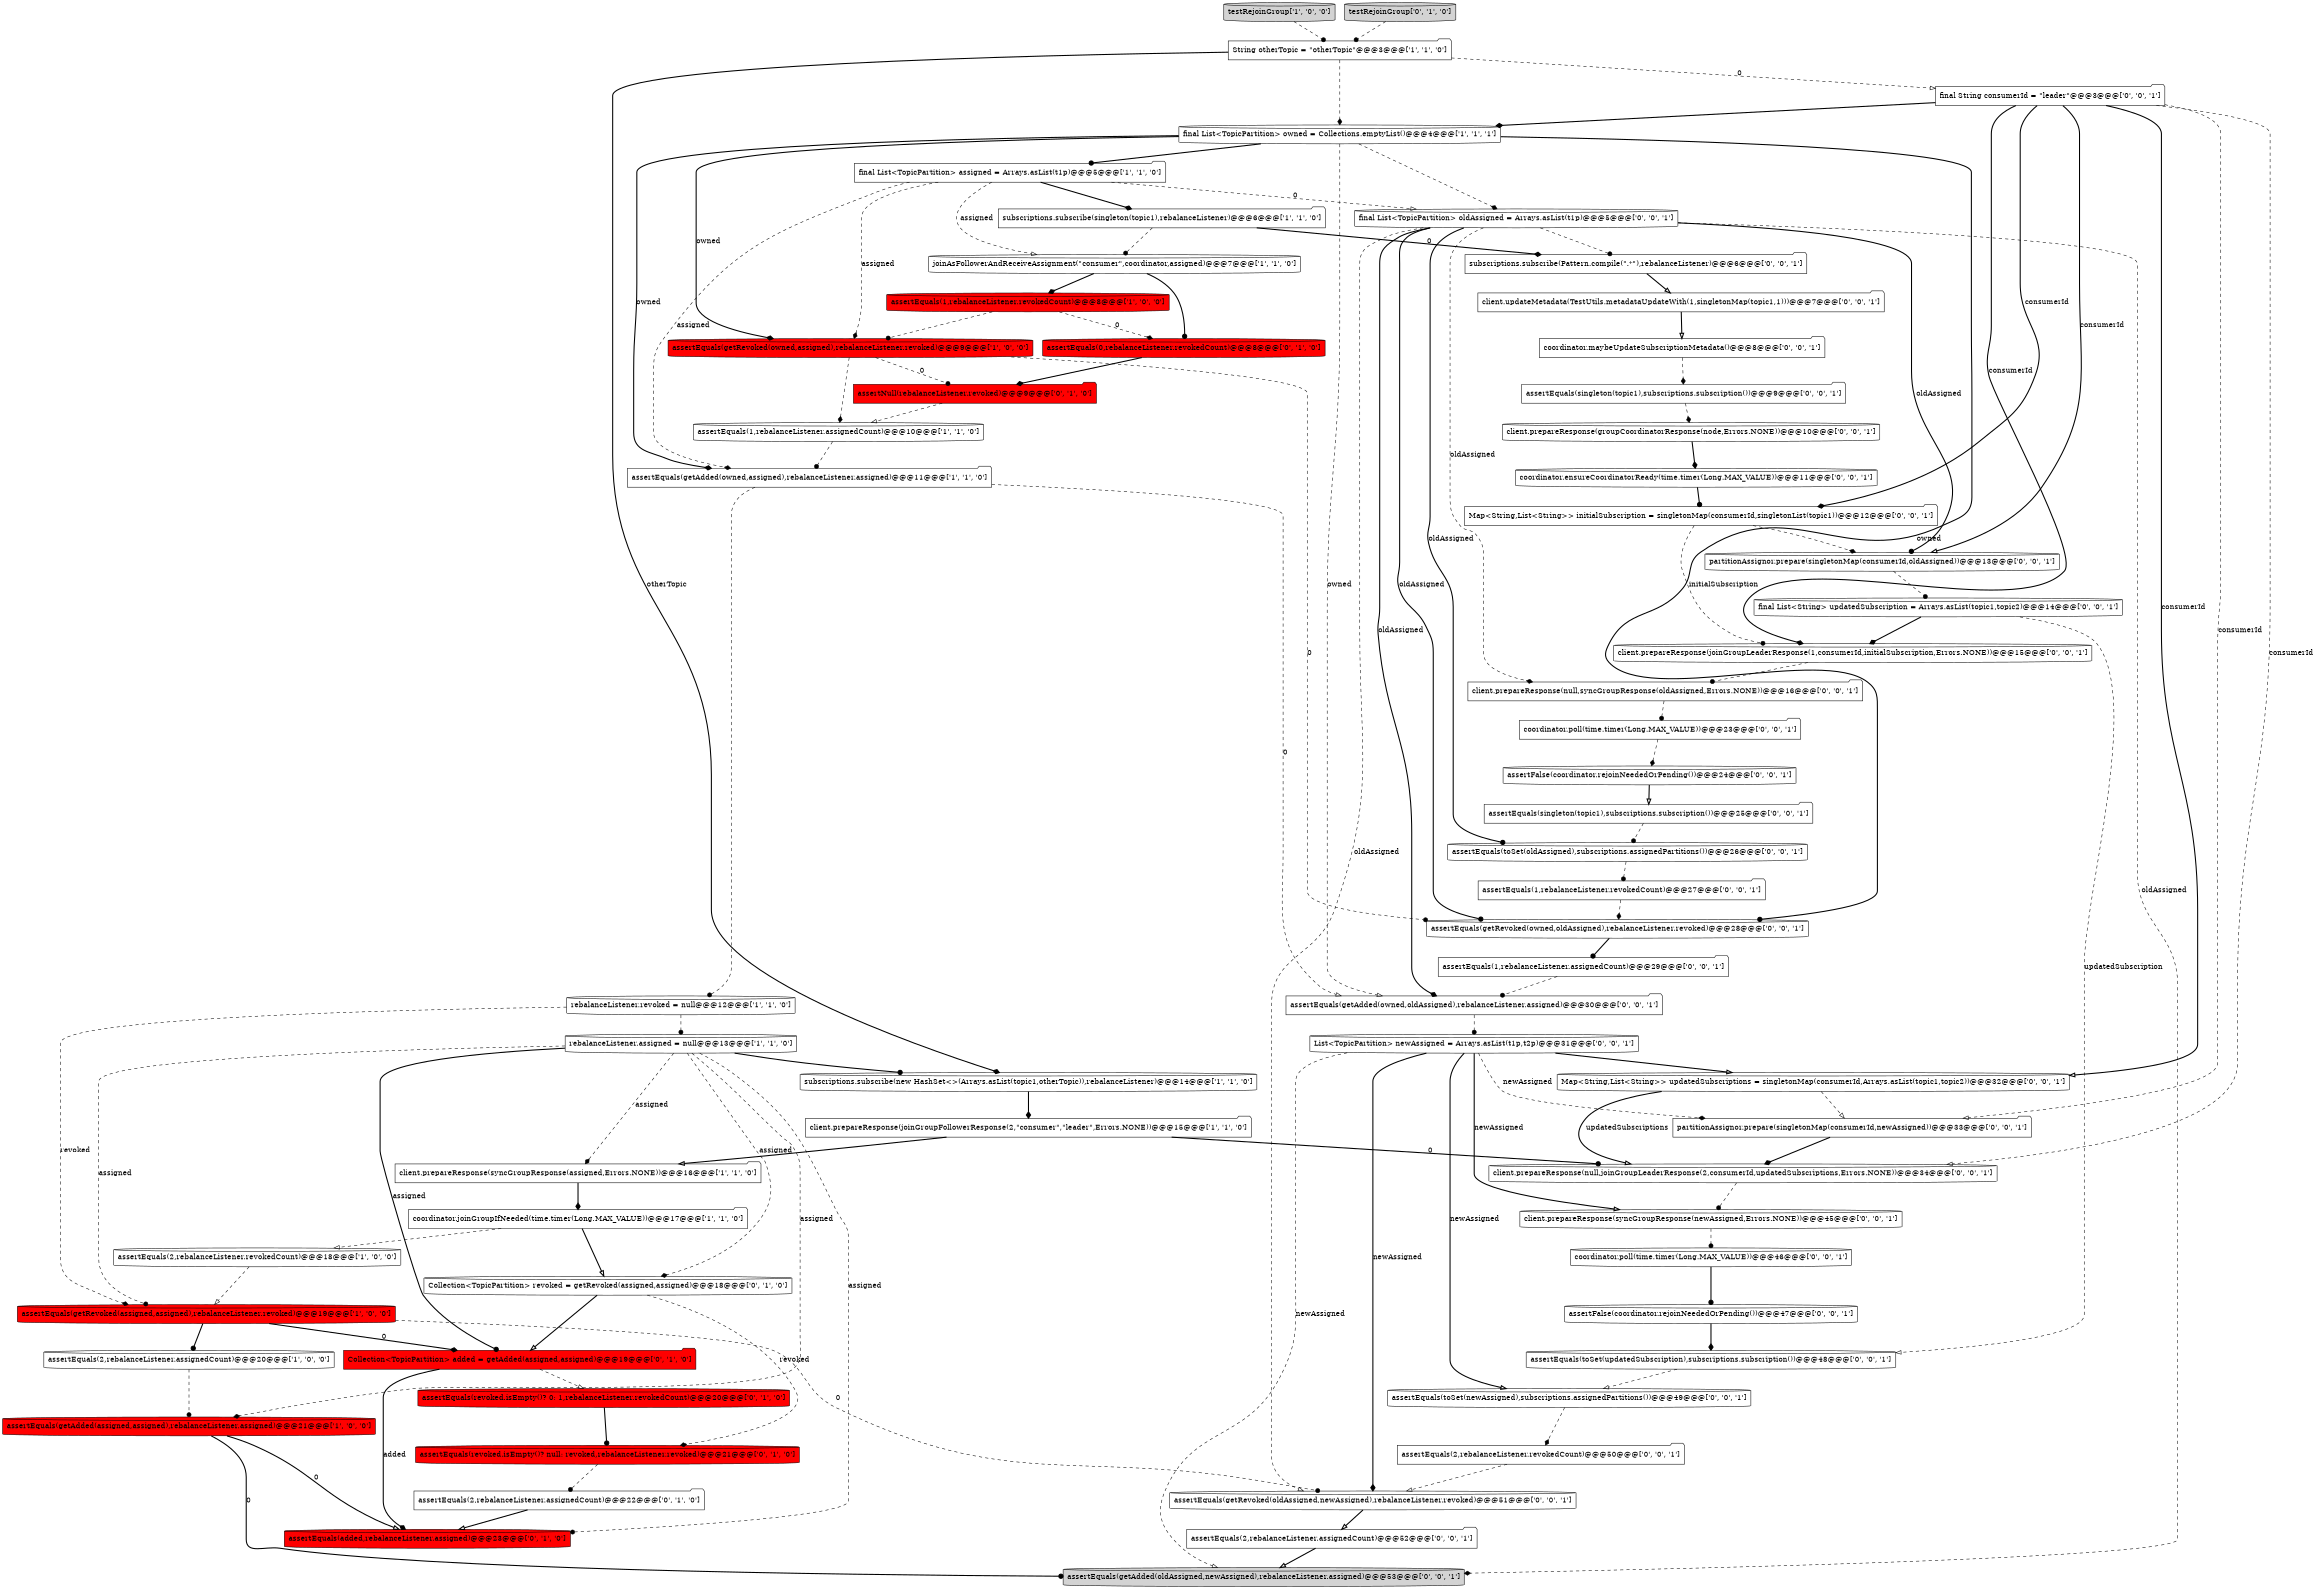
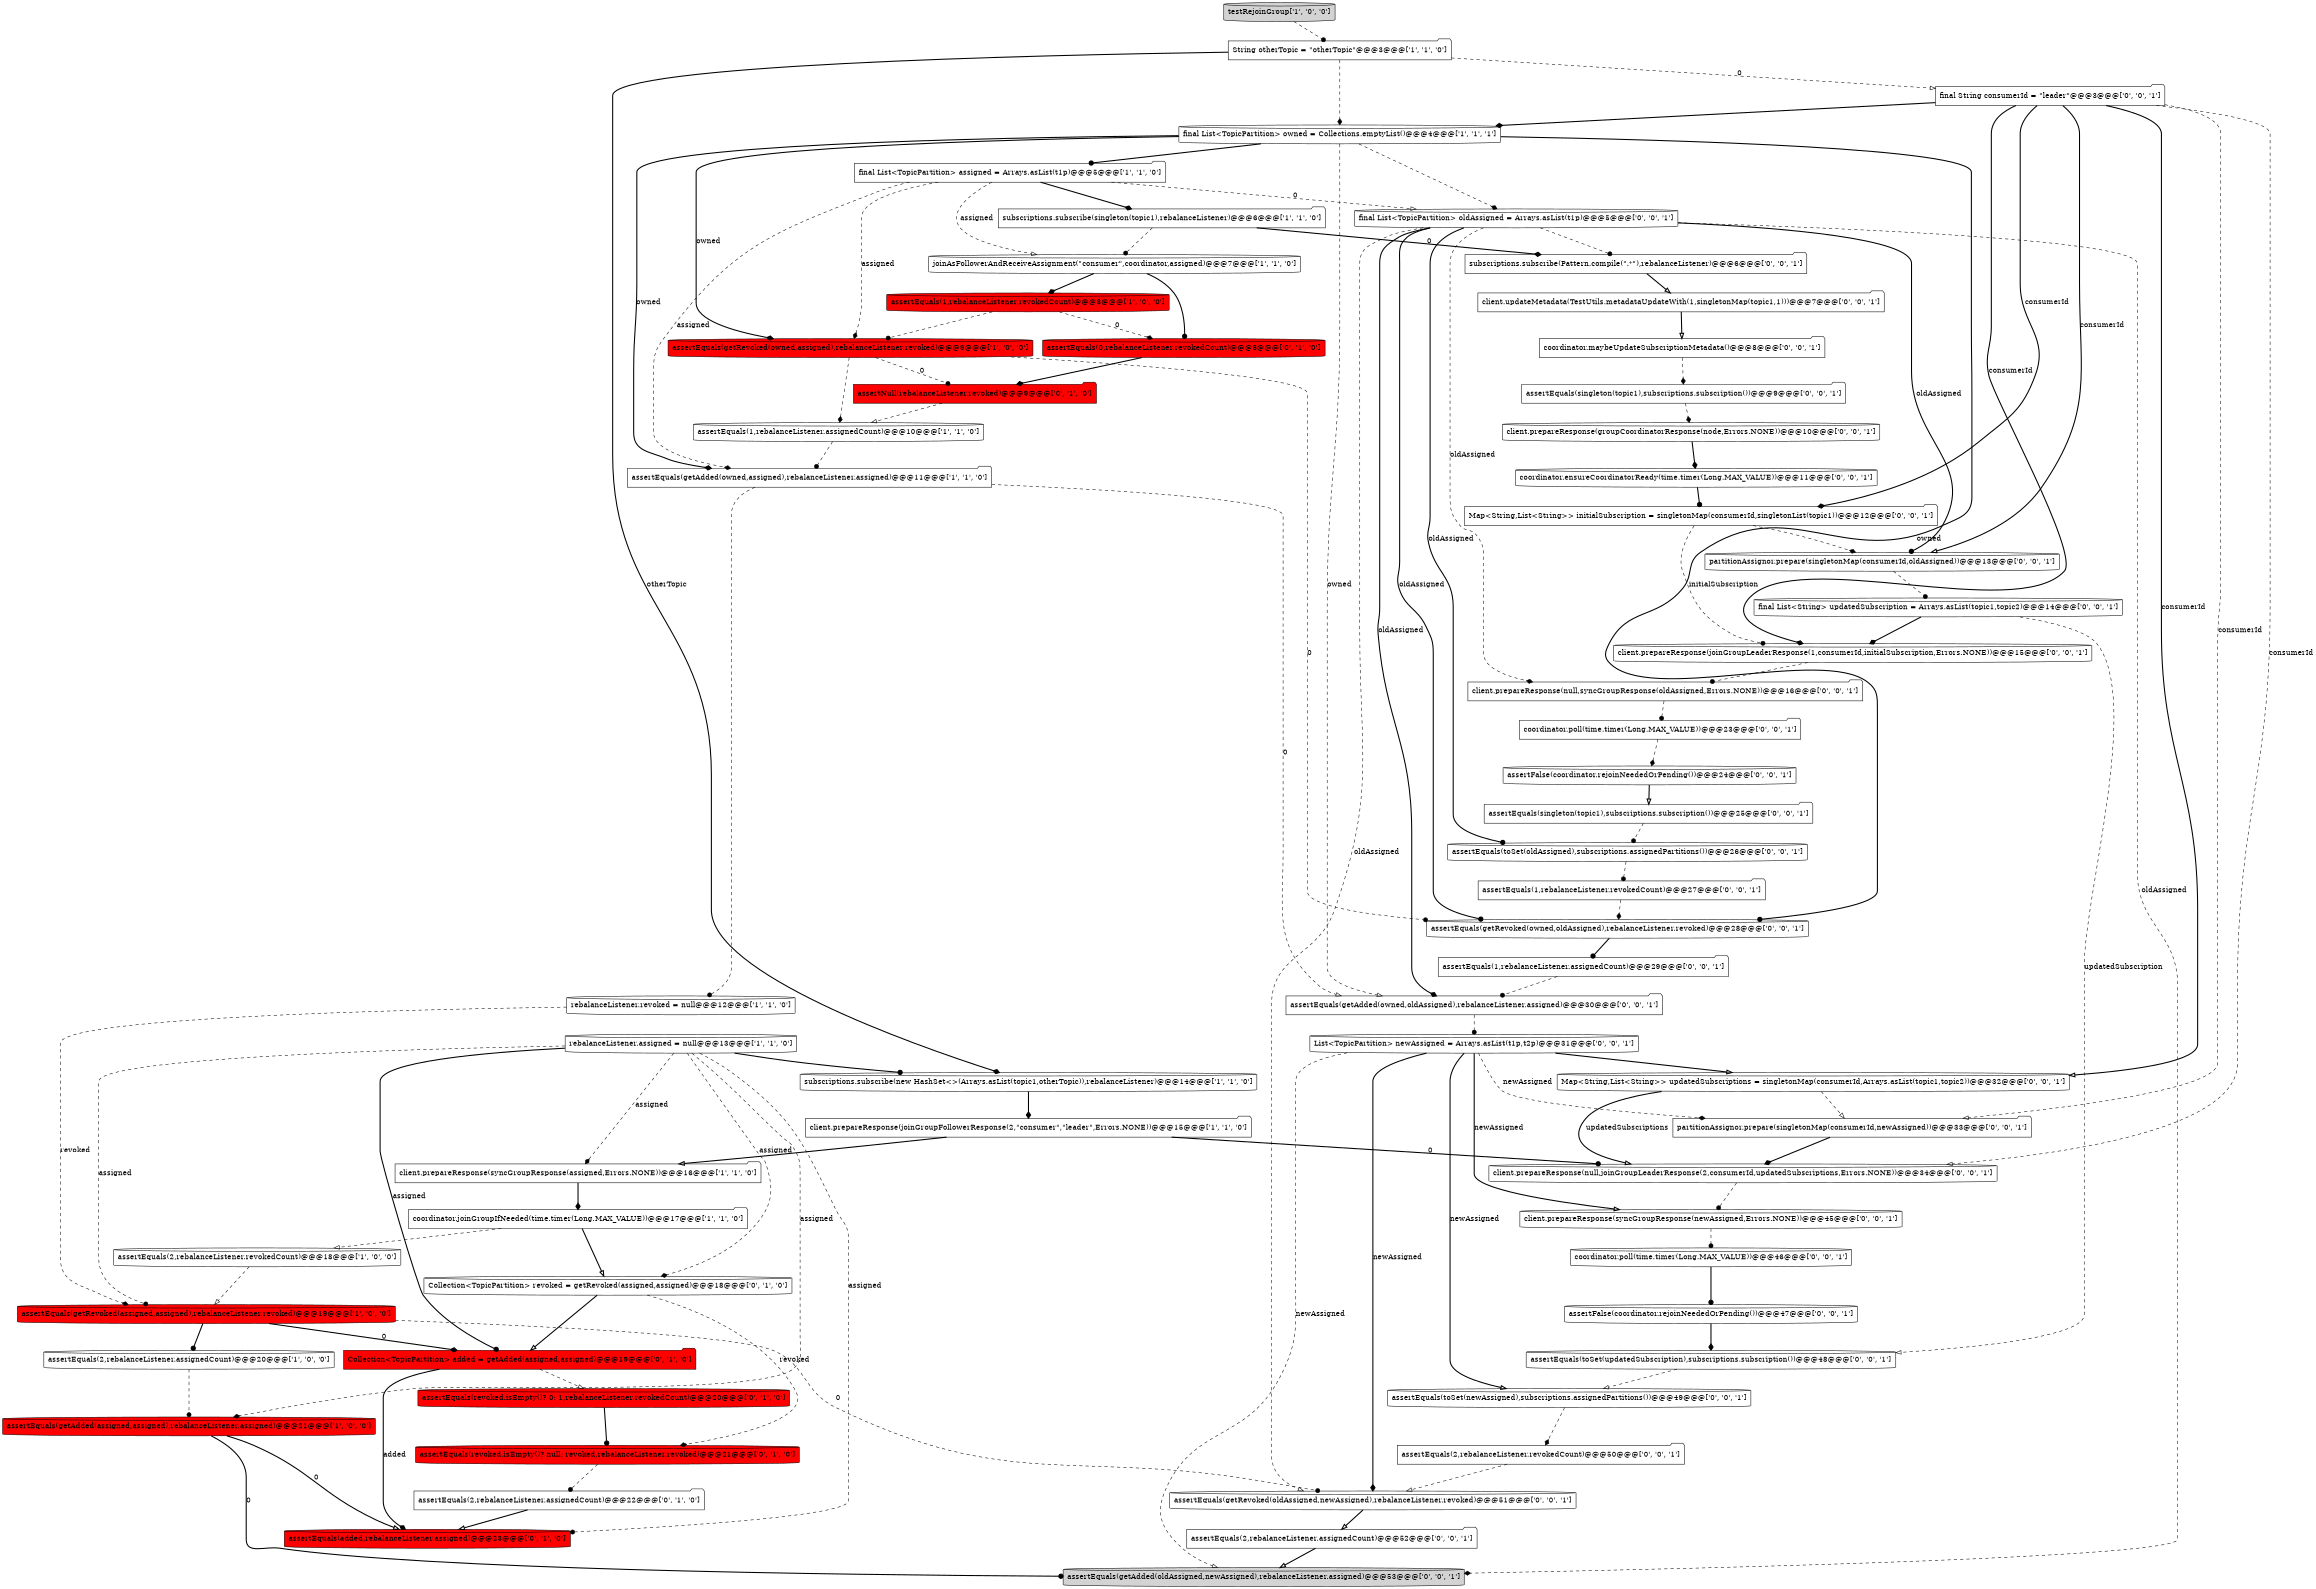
(1400, 12) -> none
(681, 1022) -> none
